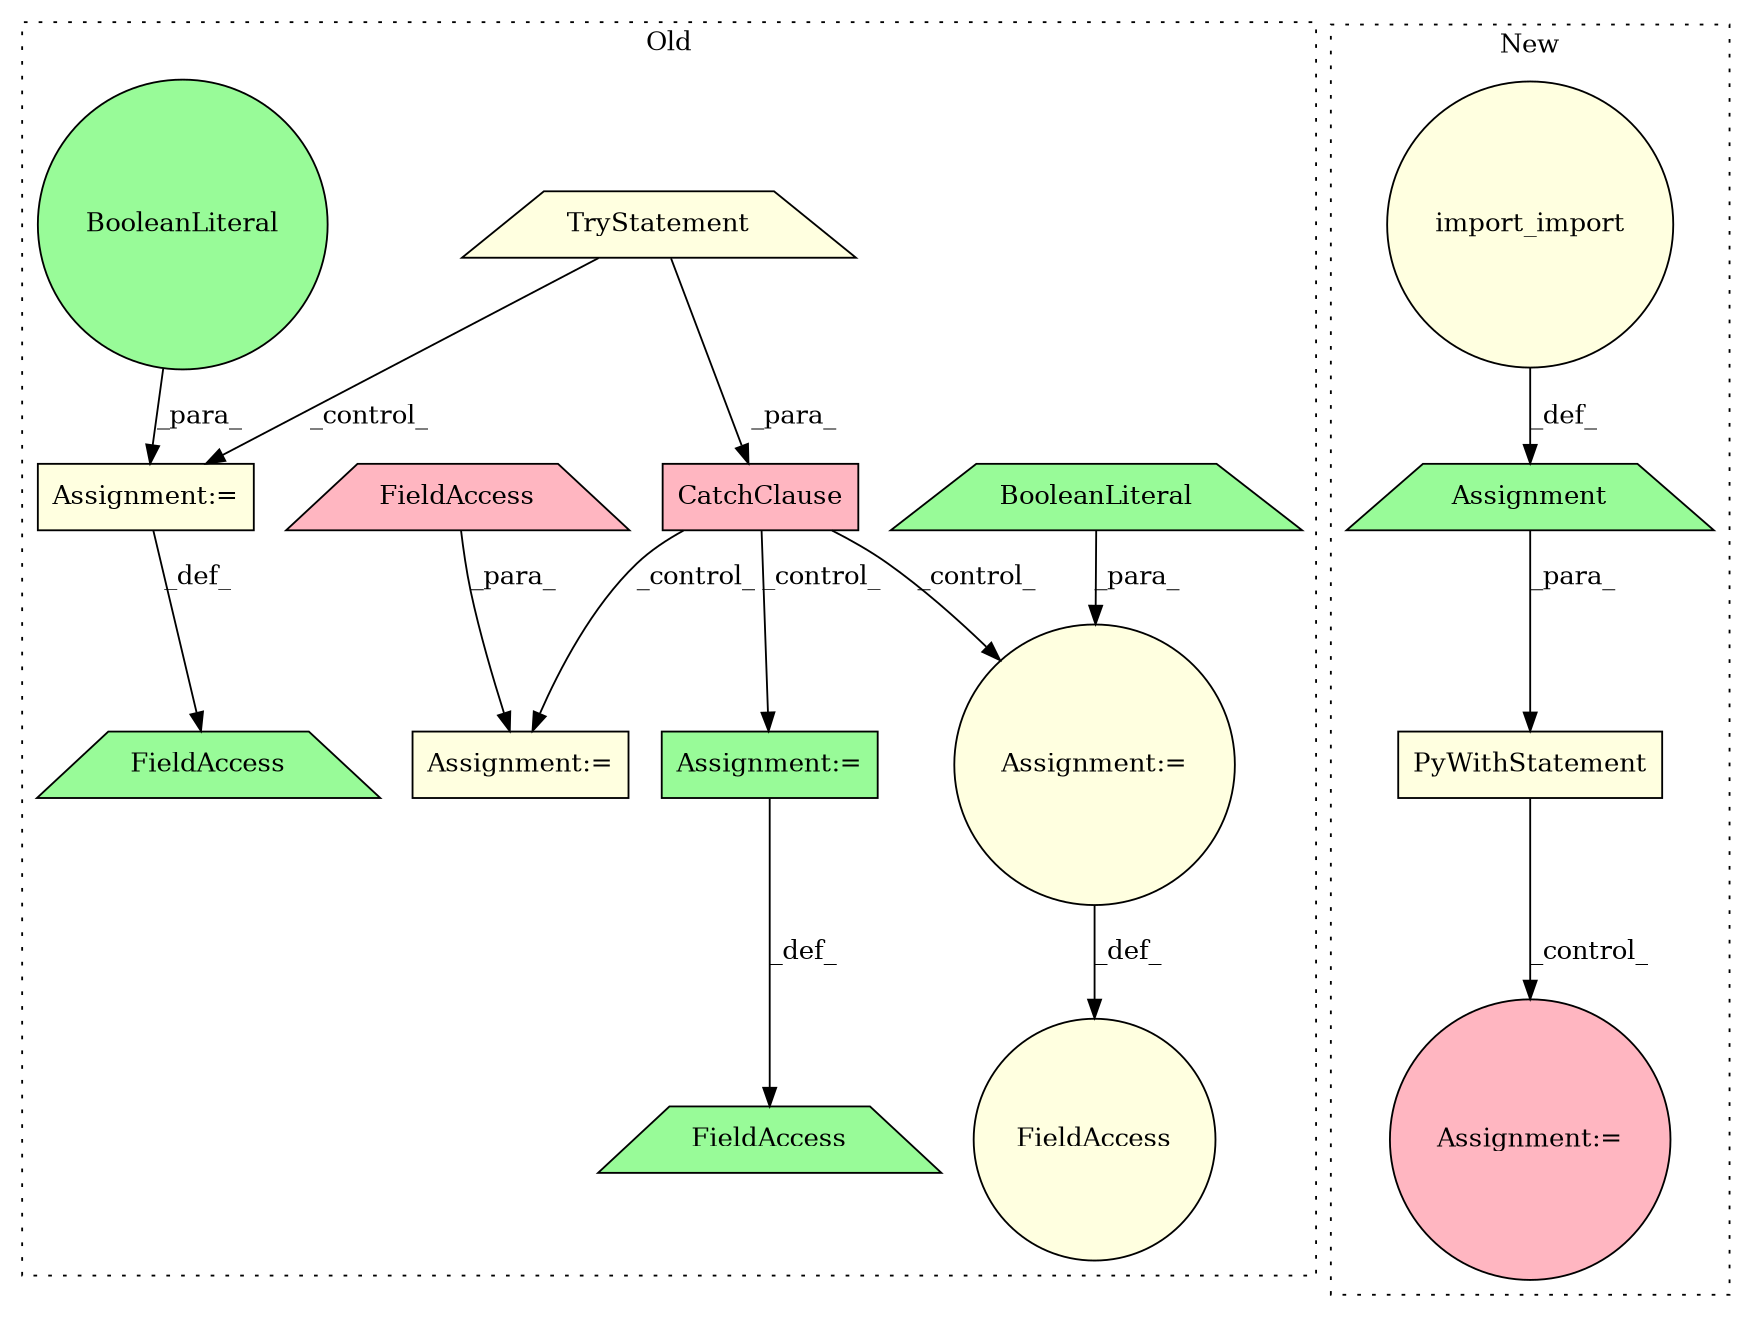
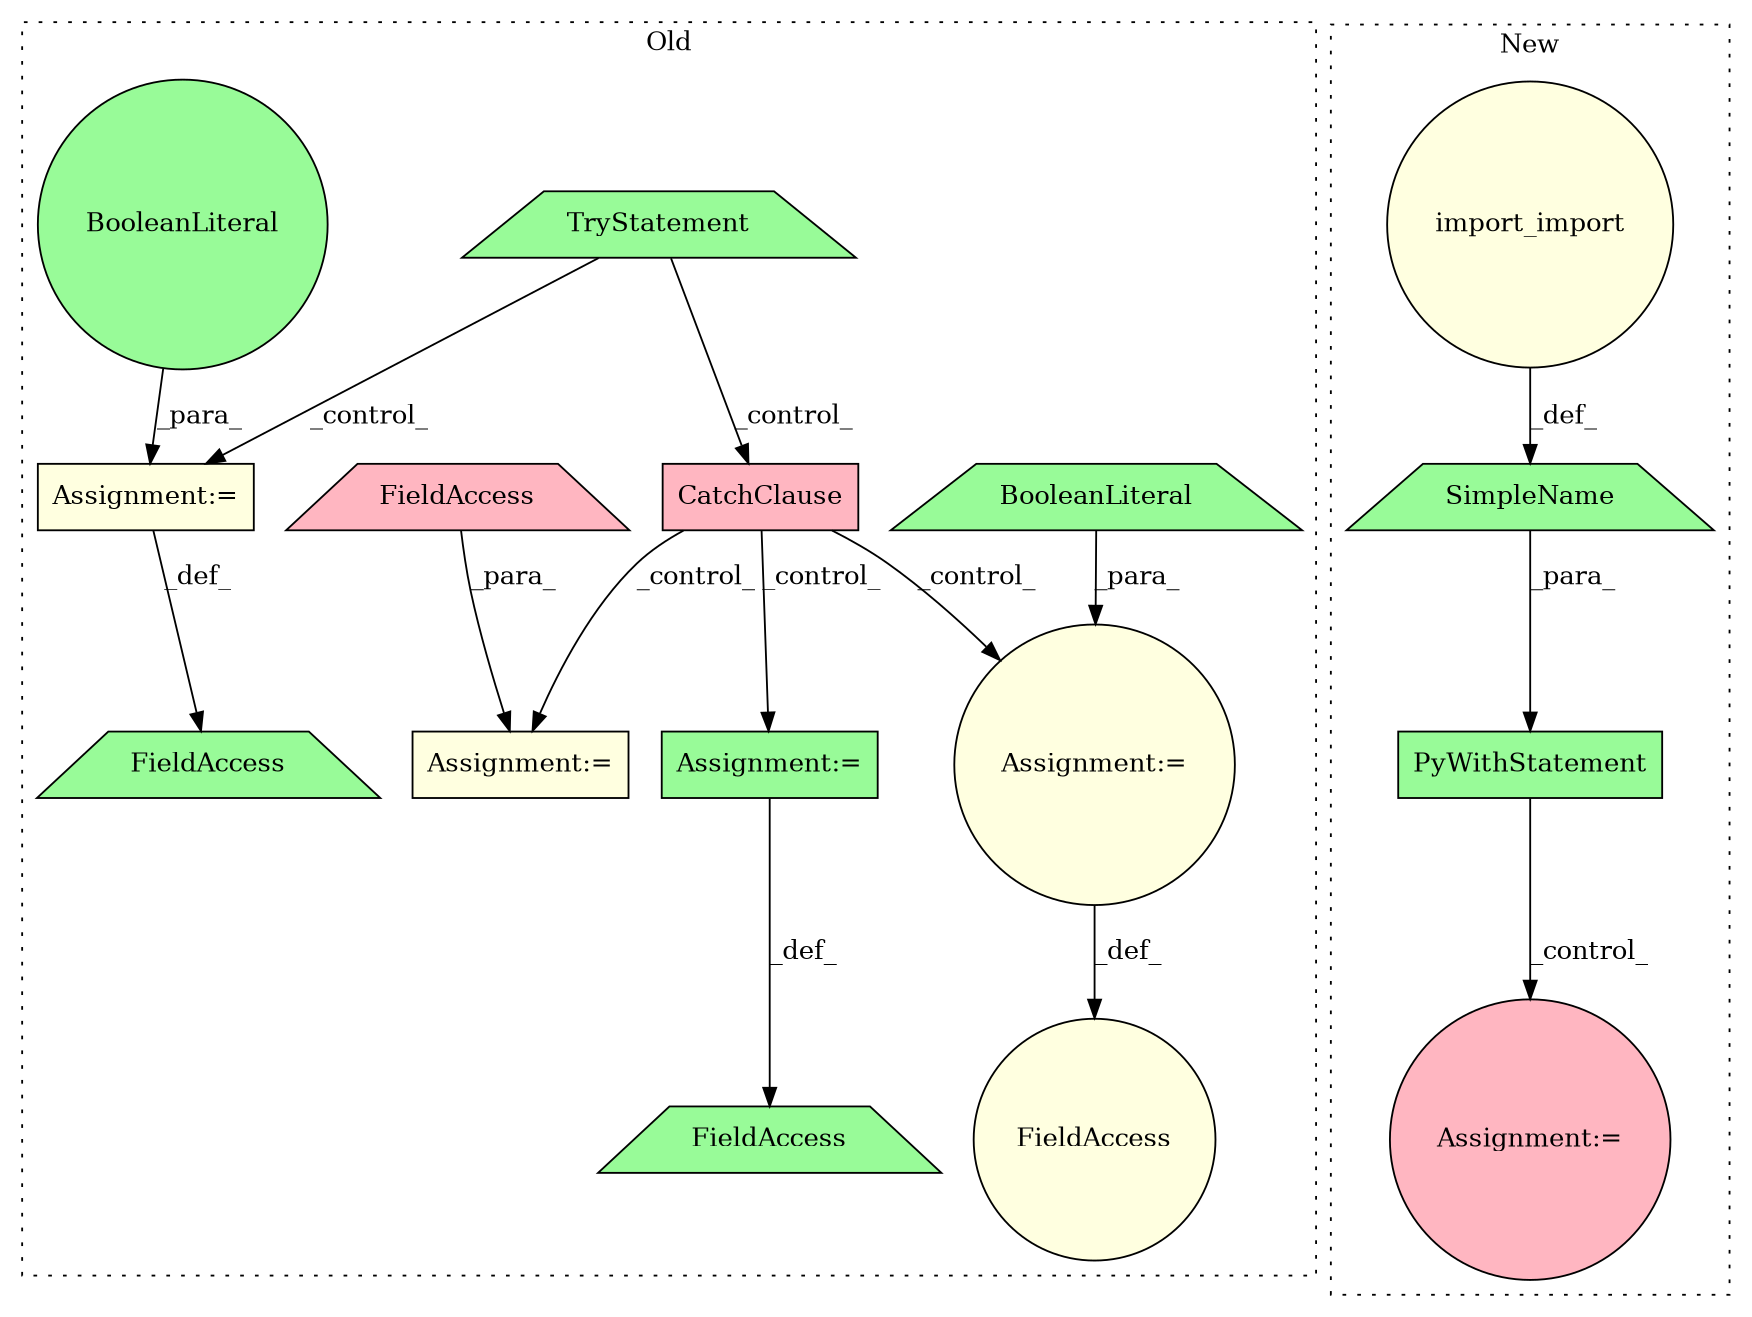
(659, 225) -> (659, 225)
(794, 417) -> (794, 417)
(1530, 497) -> (1530, 497)
(1530, 765) -> (1530, 765)
